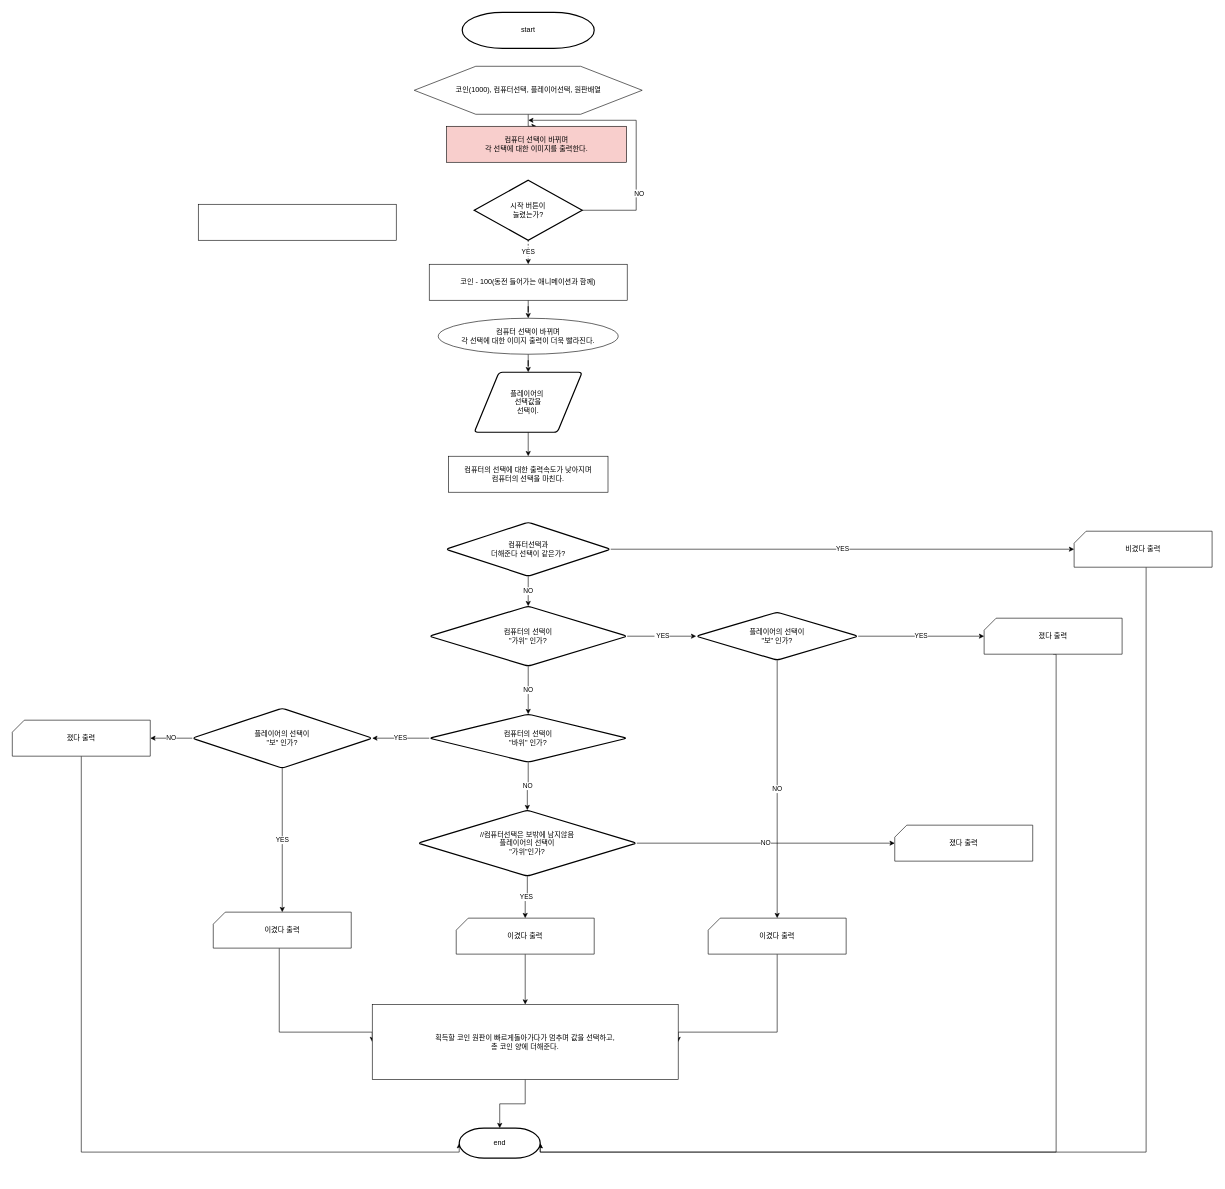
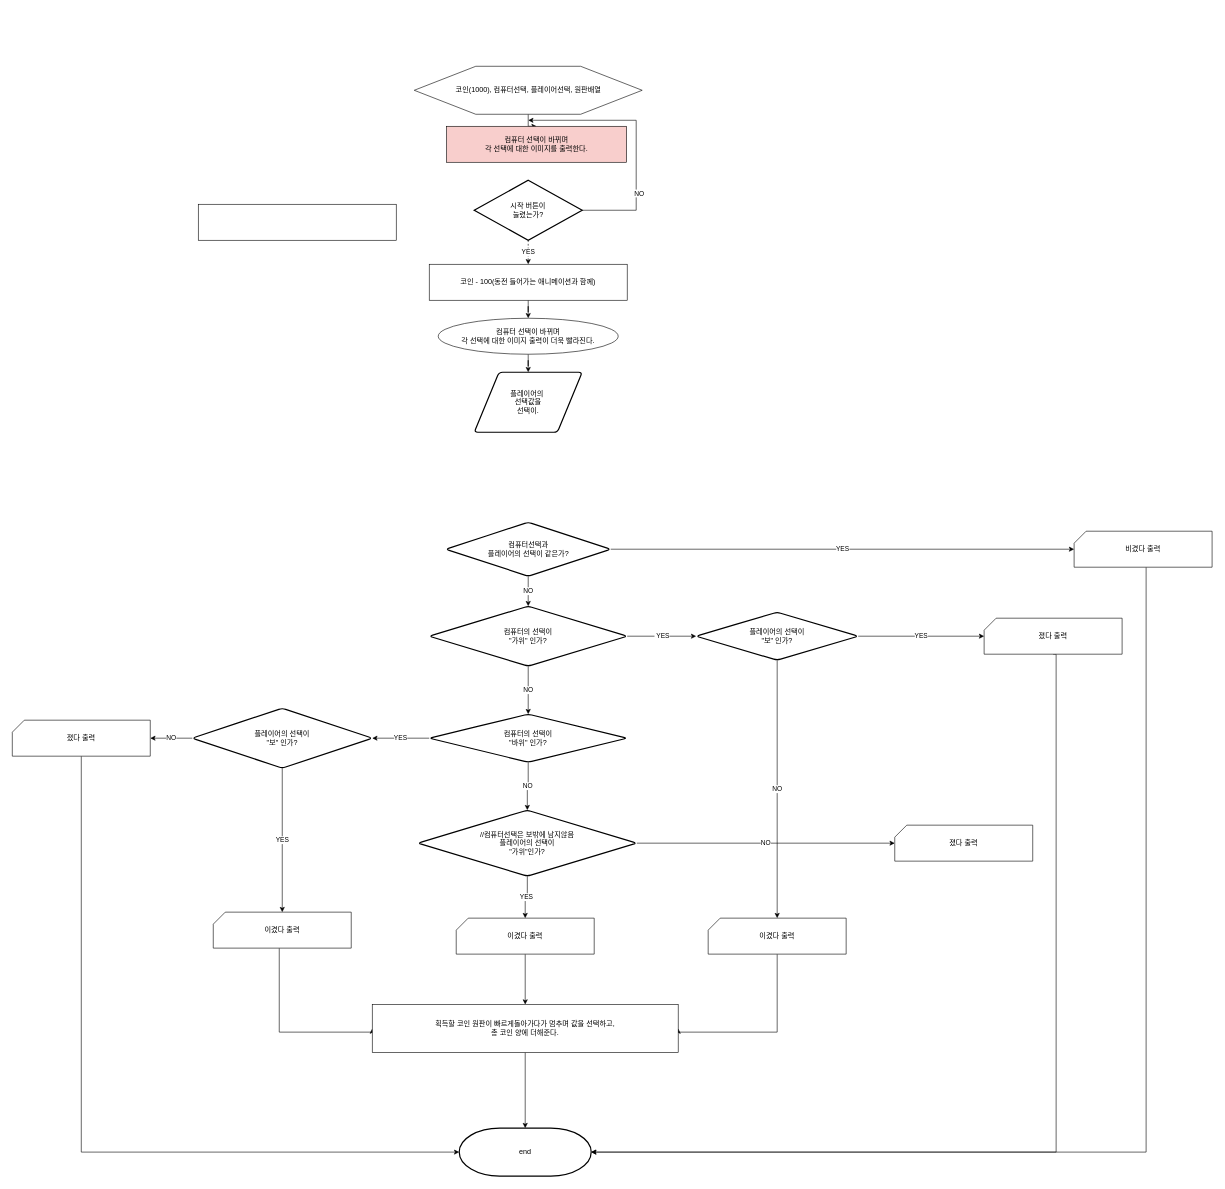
(528, 30) -> none
(528, 450) -> none
(528, 474) -> none
(529, 549) -> (529, 549)
(525, 1042) -> (525, 1029)
(500, 1143) -> (525, 1152)
